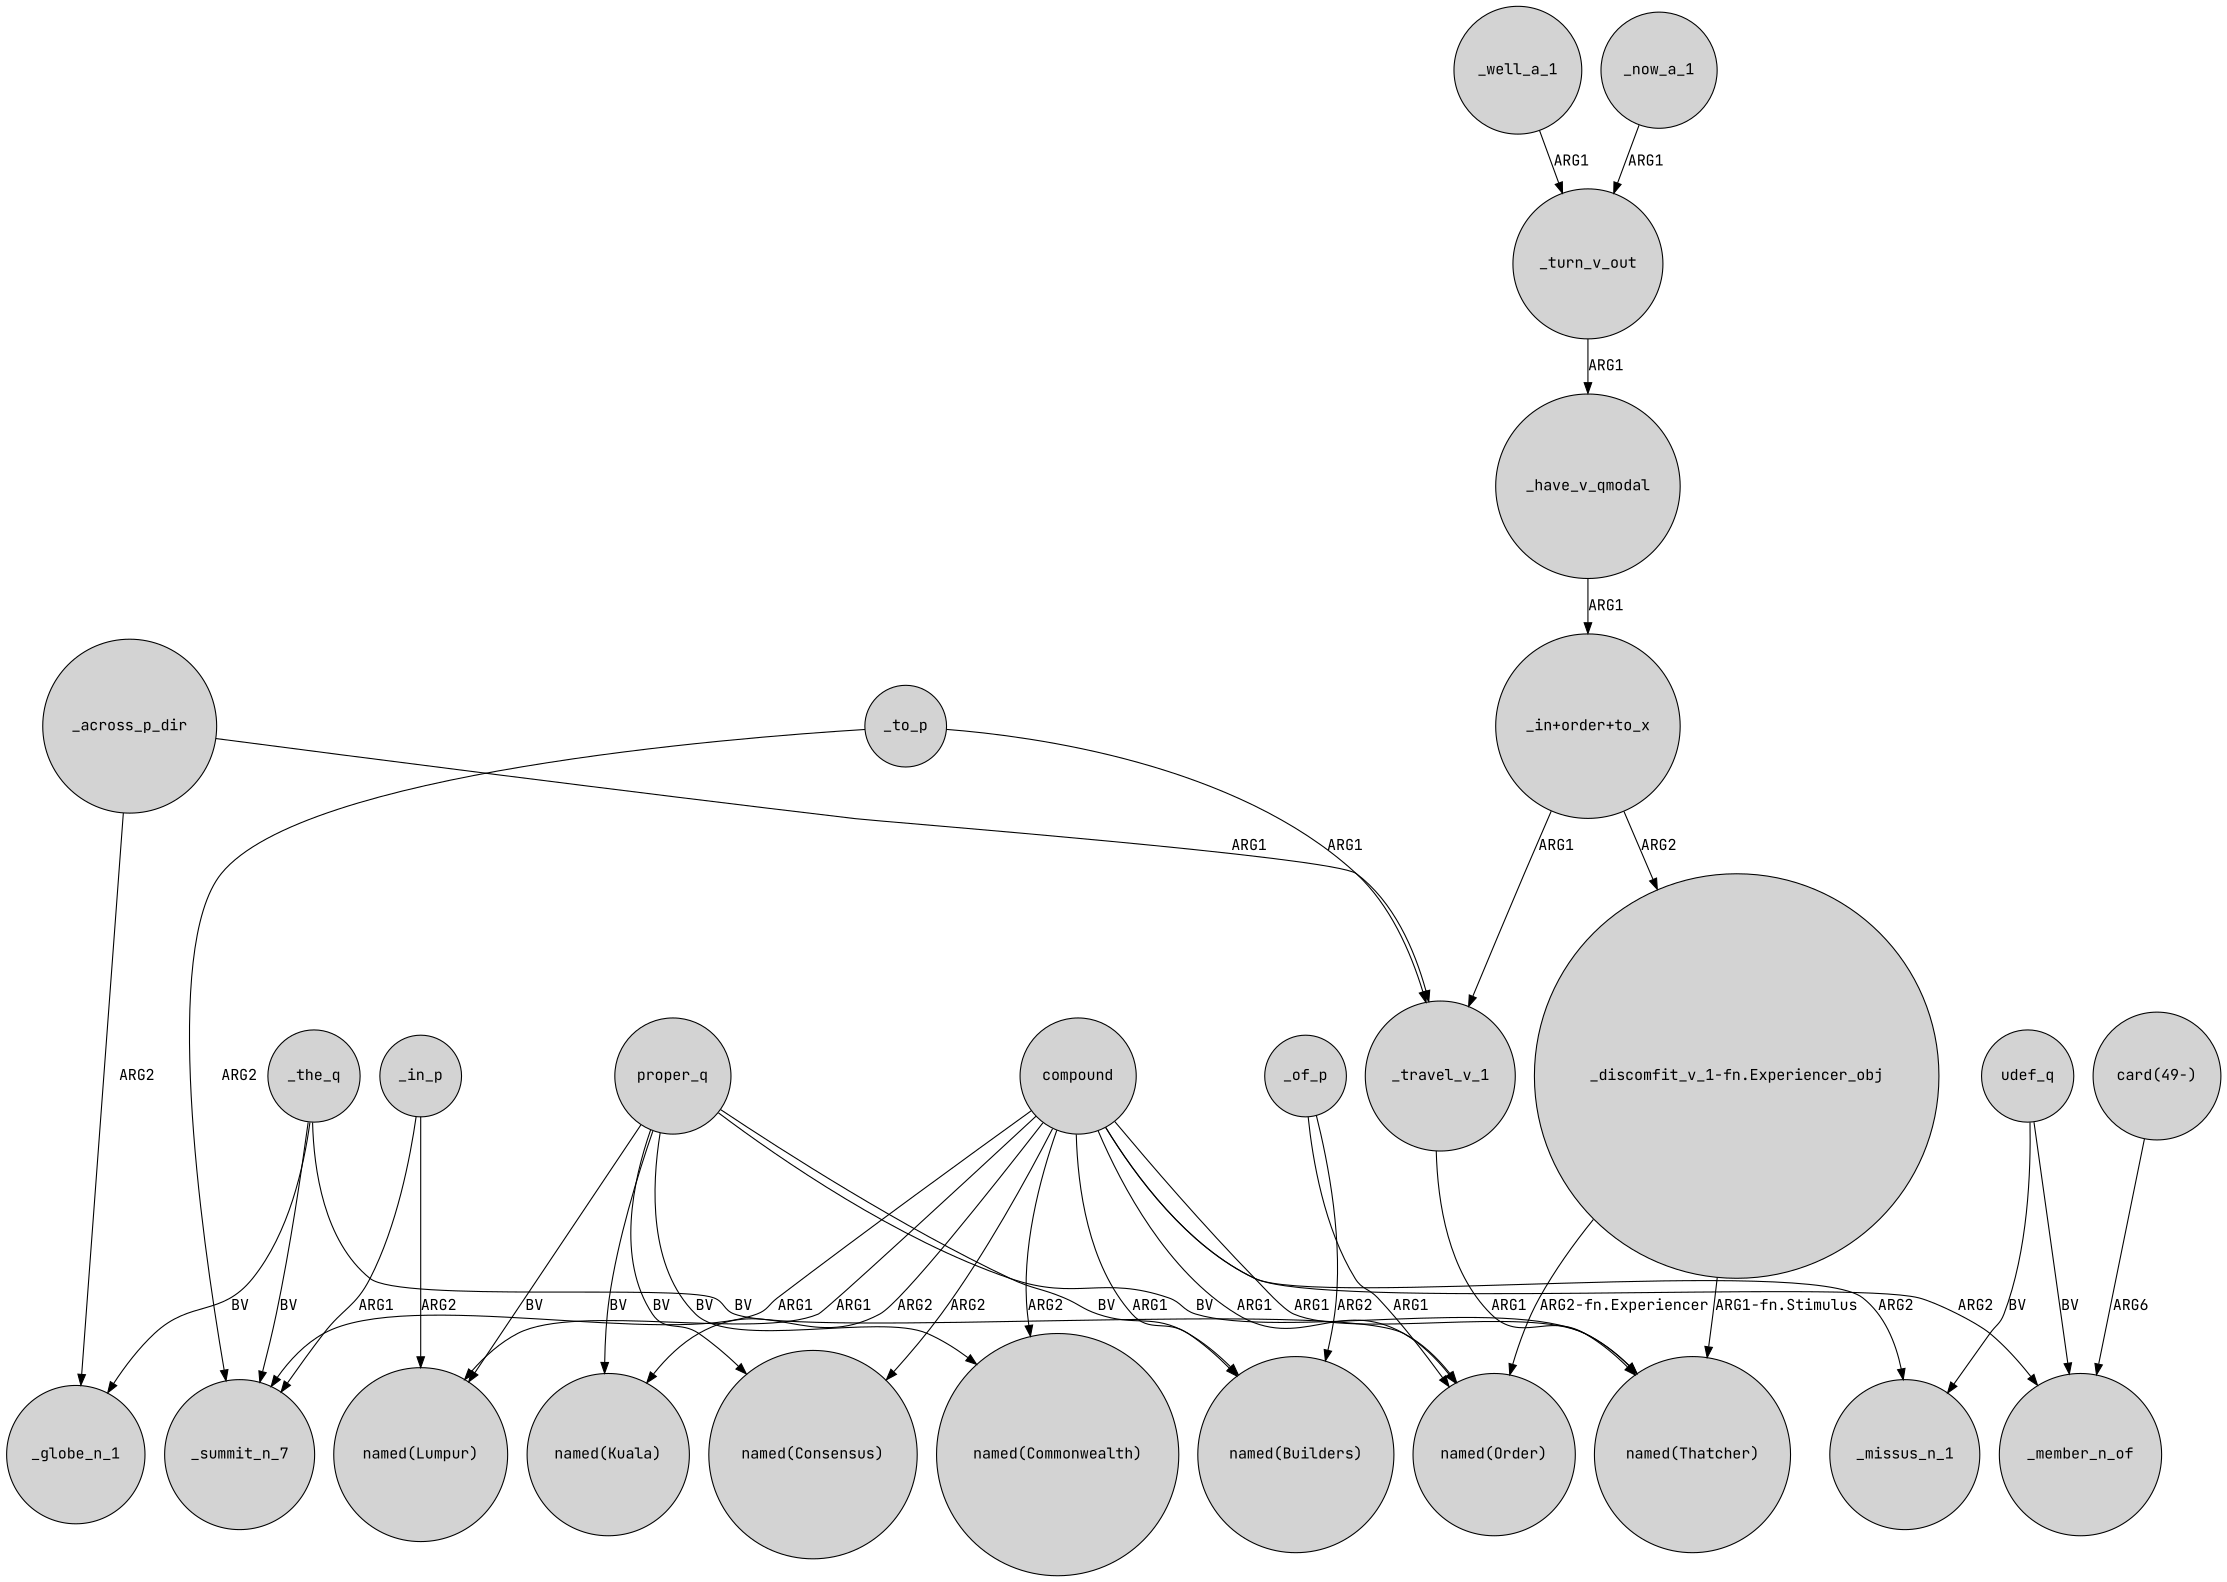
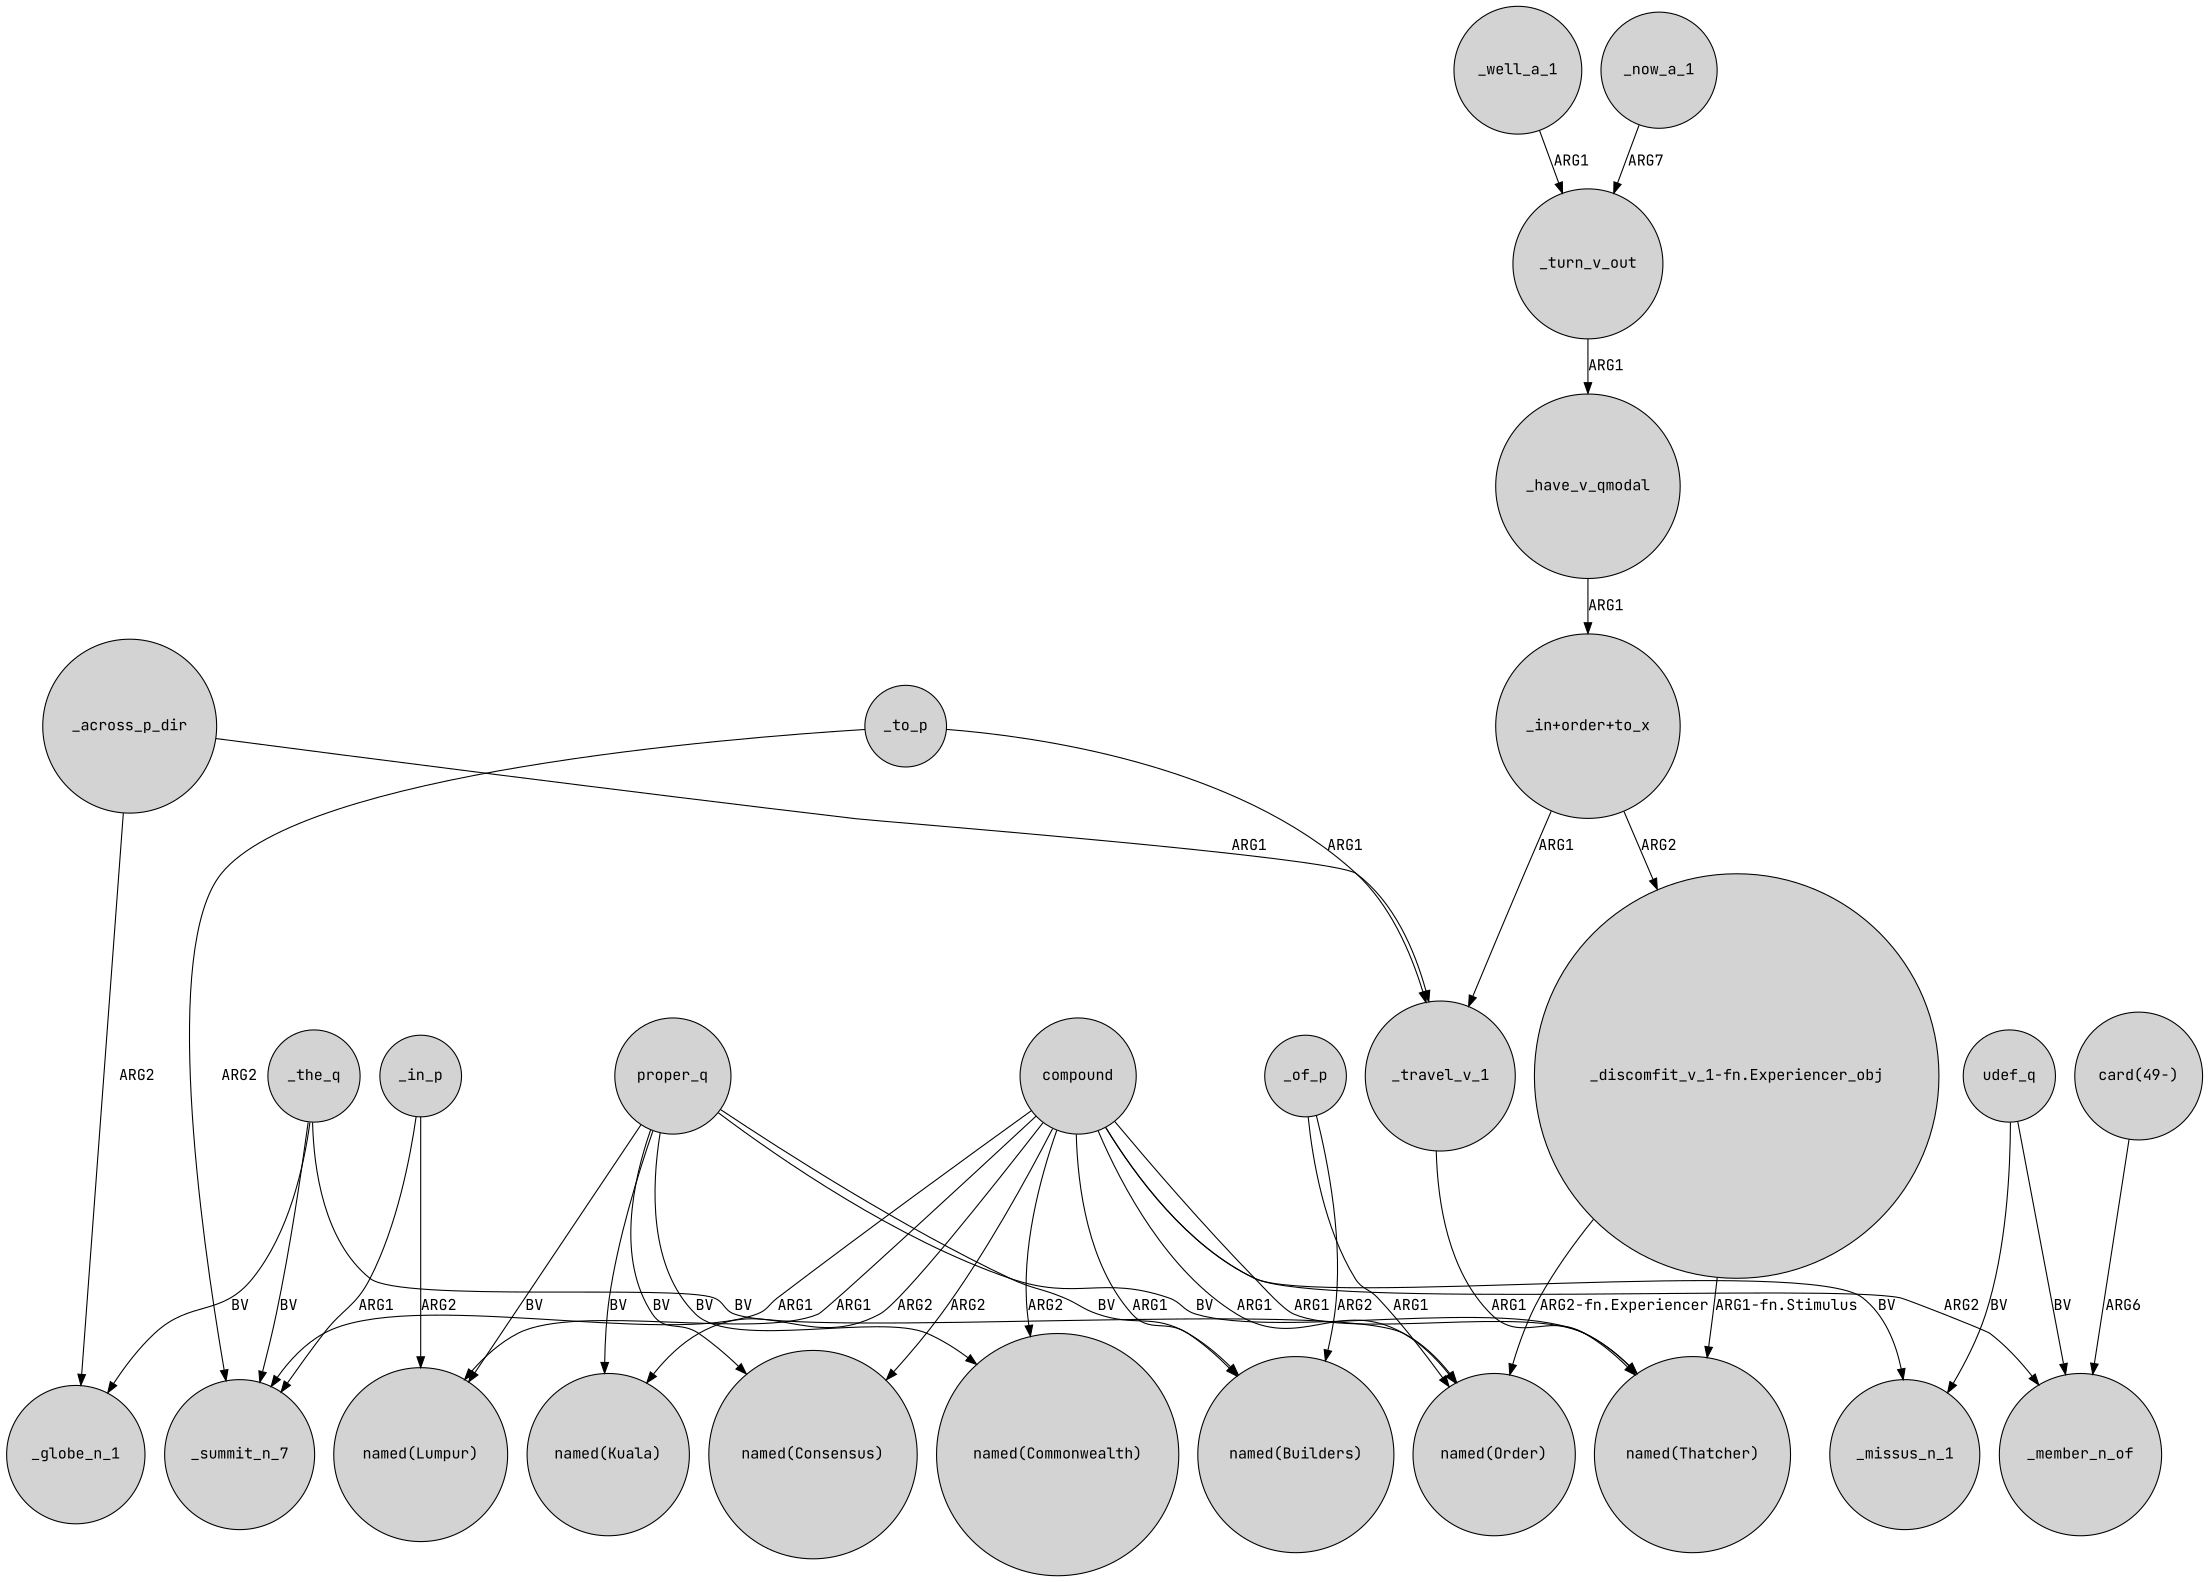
(1646, 161) -> (1646, 161)
(1896, 1306) -> (1887, 1306)
